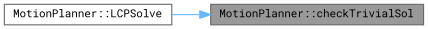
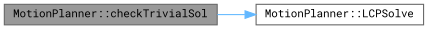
(186, 15) -> (231, 15)
